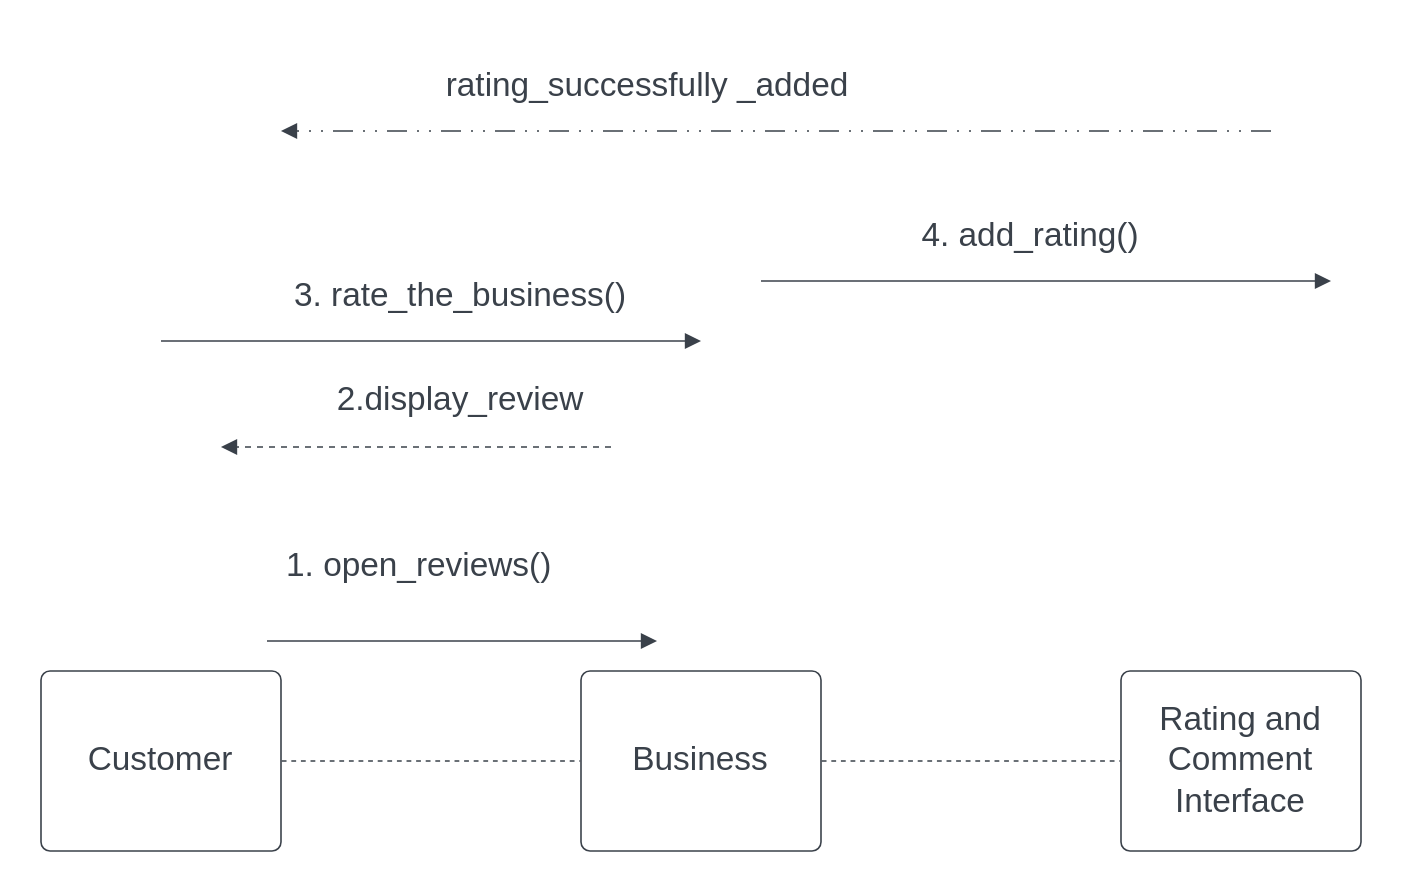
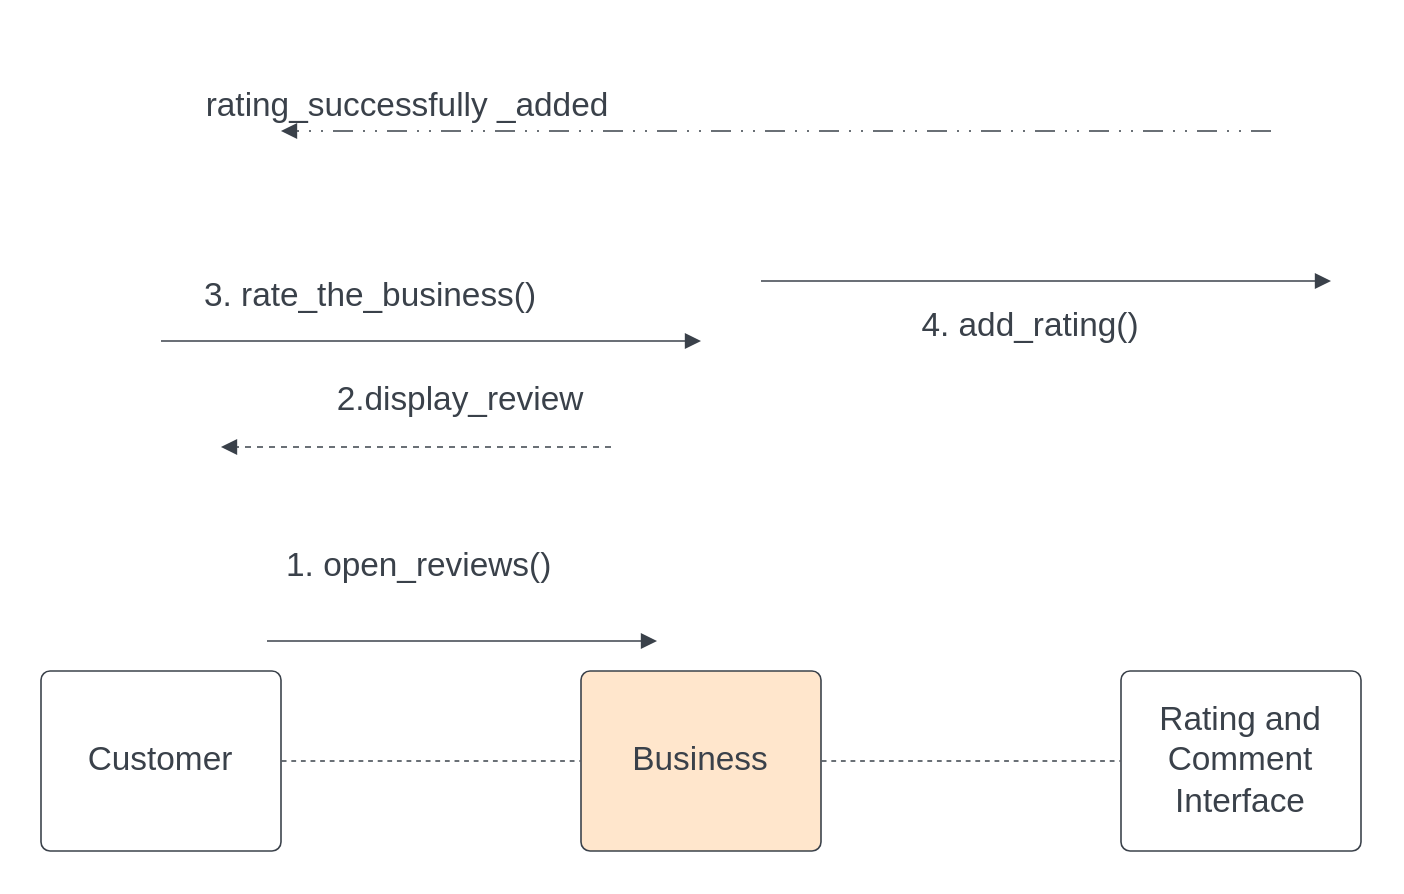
(648, 86) -> (408, 106)
(1031, 236) -> (1031, 326)
(461, 296) -> (371, 296)
(701, 761) -> (701, 761)
